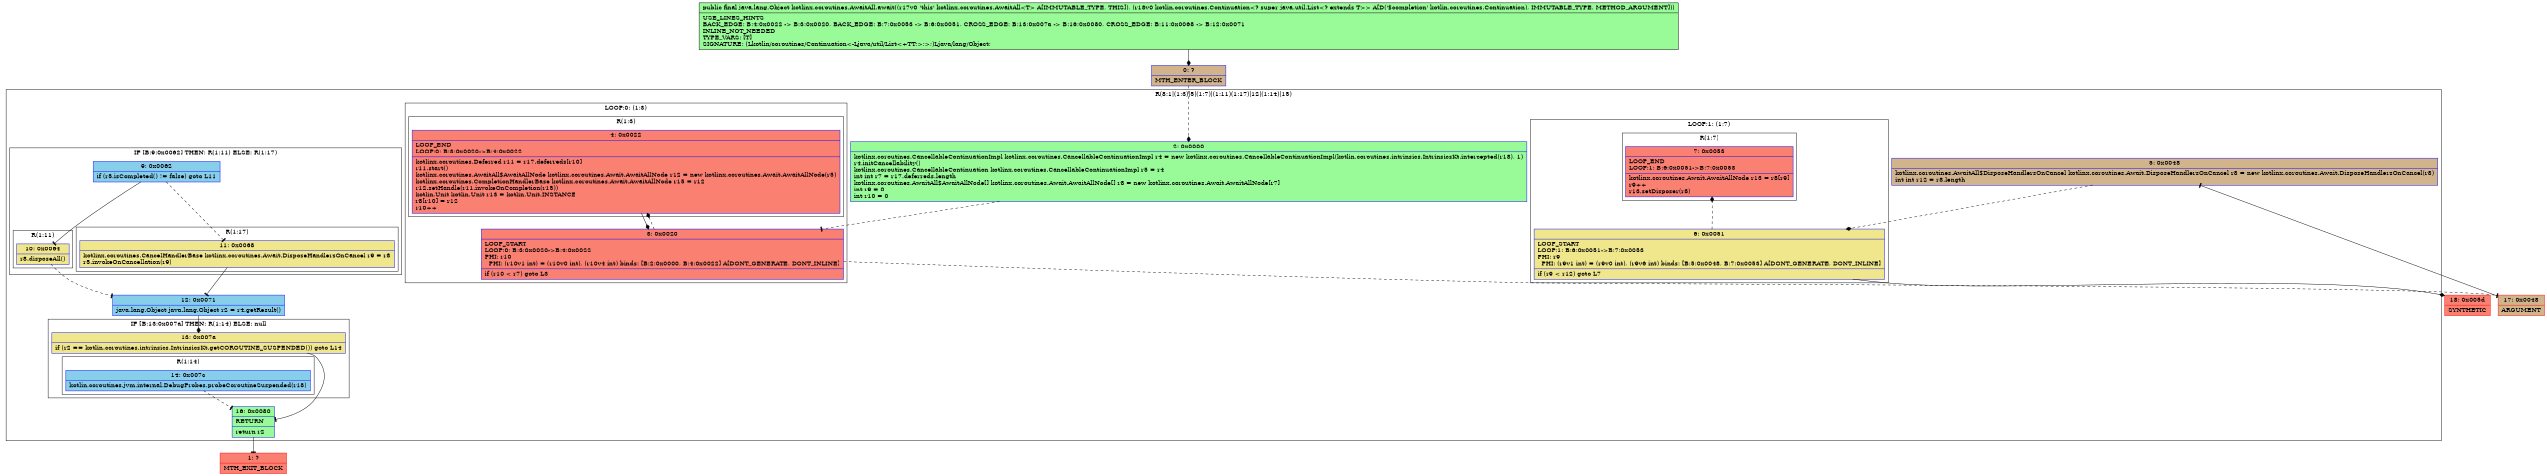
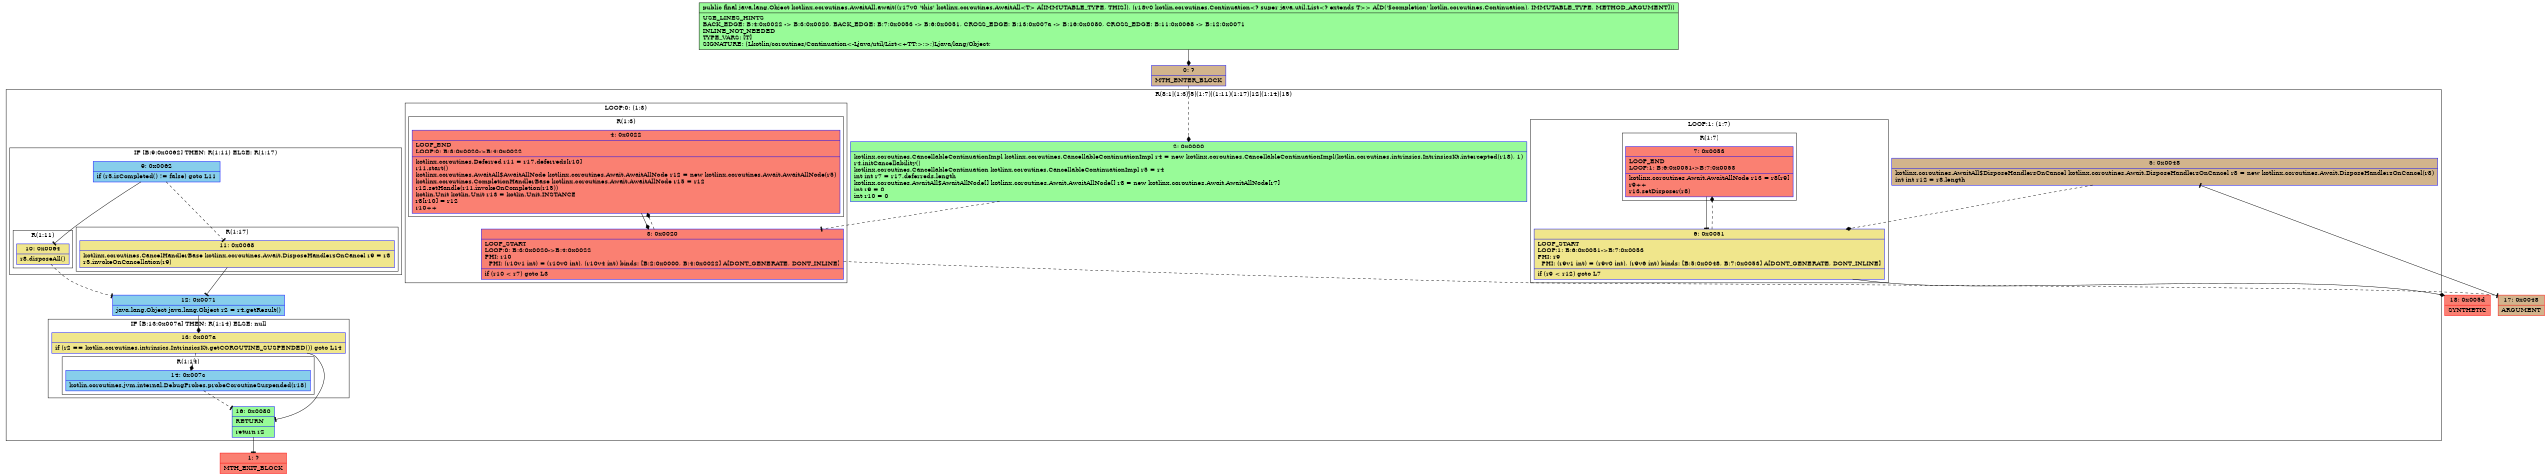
none -> (1706, 212)
none -> (194, 360)
